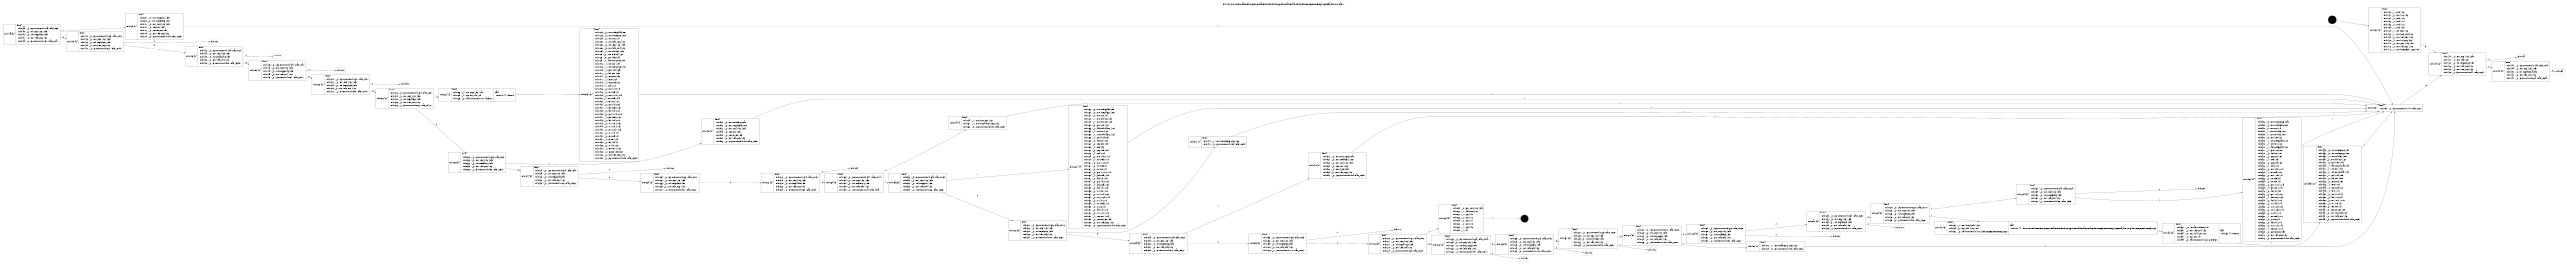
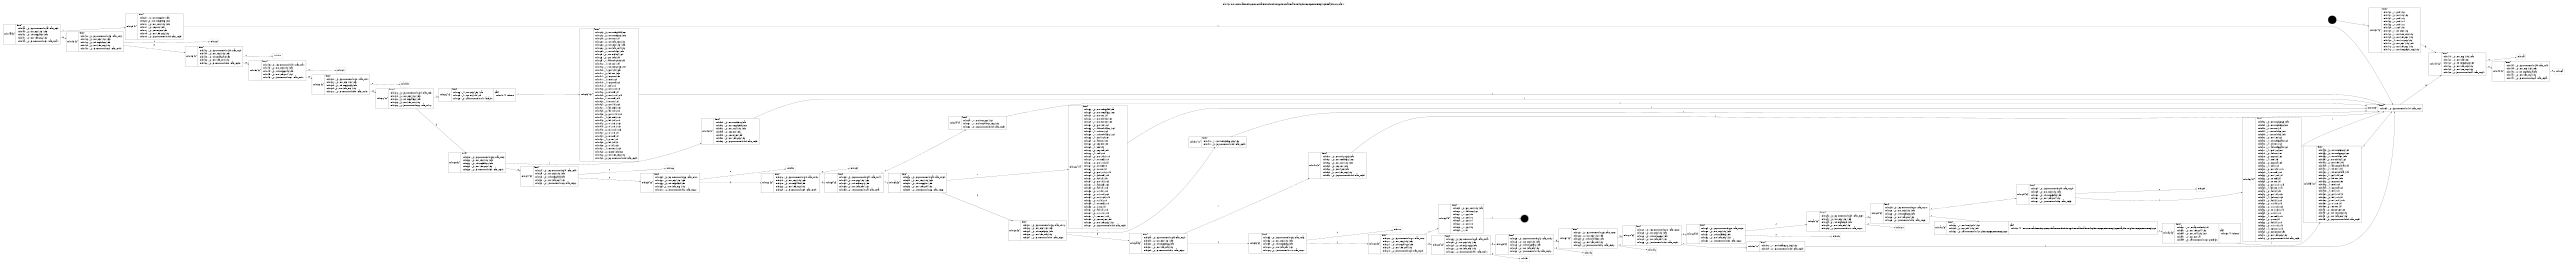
none -> (790, 168)
